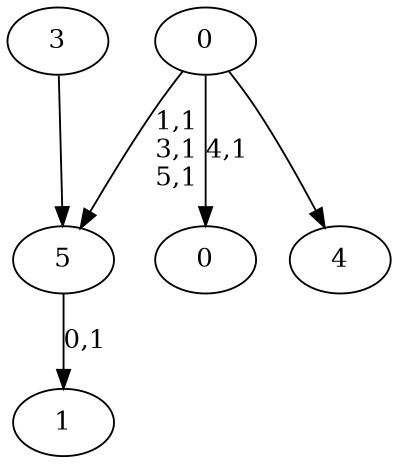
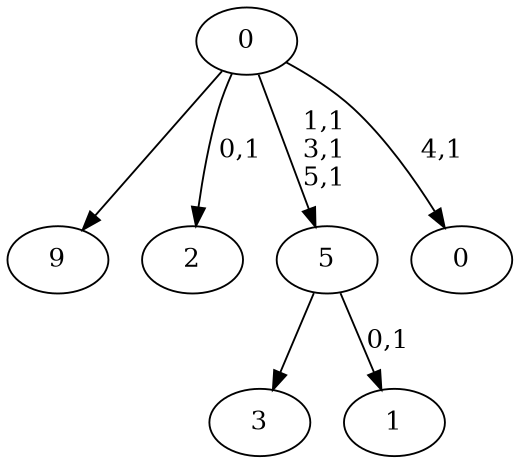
(61, 141) -> (297, 333)
none -> (193, 260)
(340, 260) -> (58, 260)
